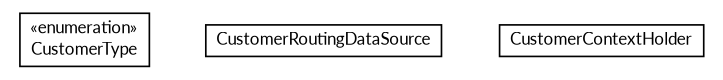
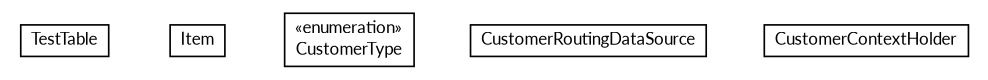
none -> (64, 40)
none -> (197, 40)
